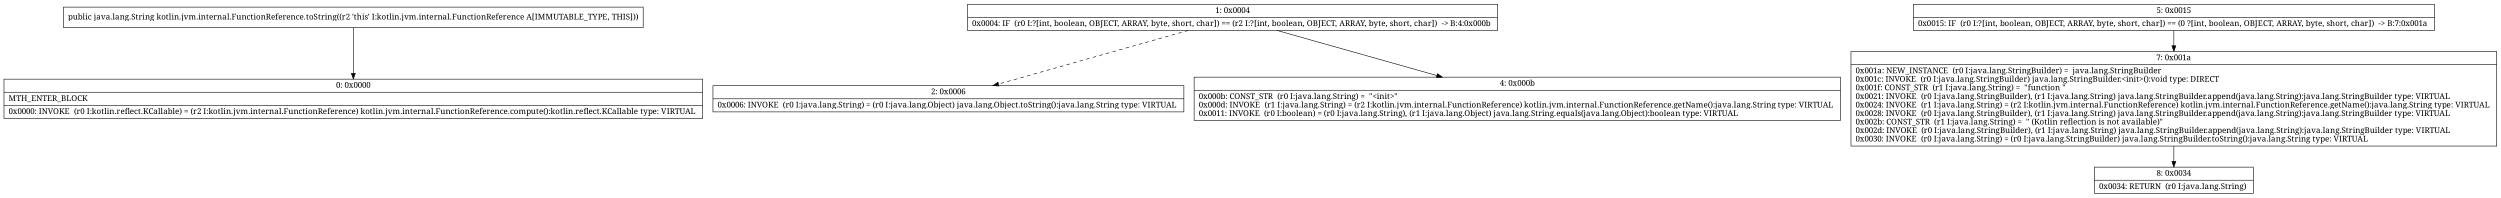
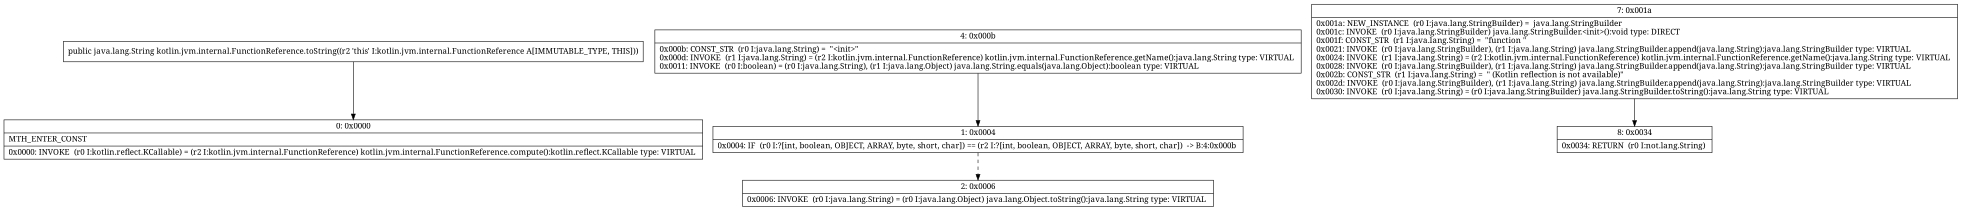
(2174, 17) -> none
(1357, 53) -> (978, 97)
(48, 99) -> (48, 139)
(2174, 186) -> (1635, 146)
